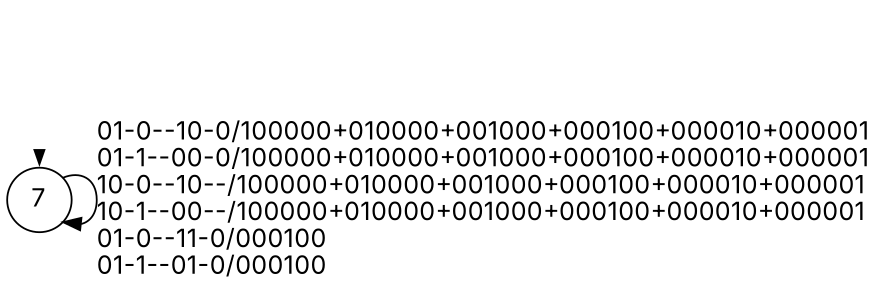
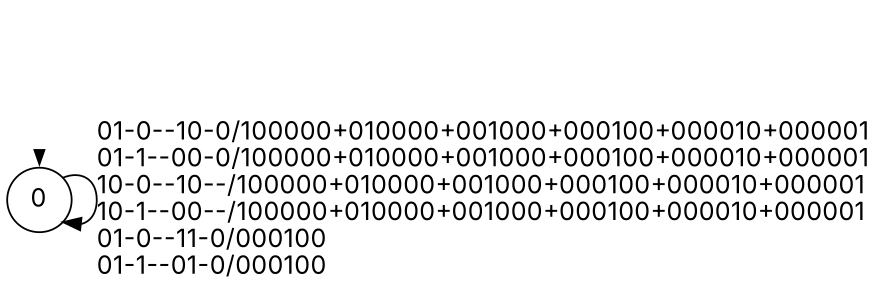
(39, 200) -> (39, 200)
